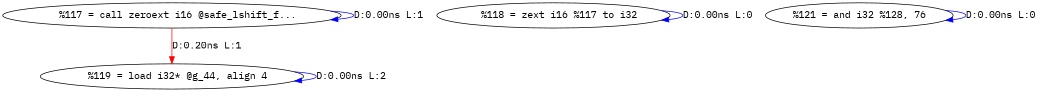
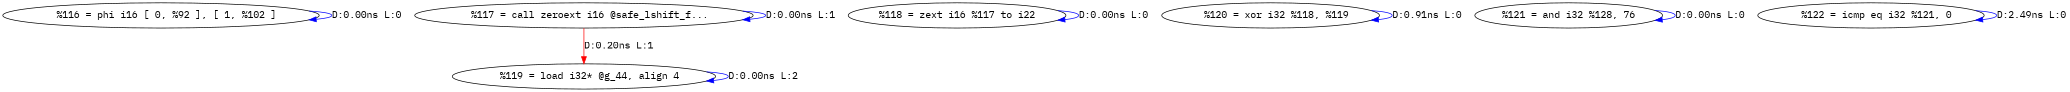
none -> (161, 15)
(553, 15) -> (957, 15)
none -> (1271, 15)
none -> (1871, 15)
